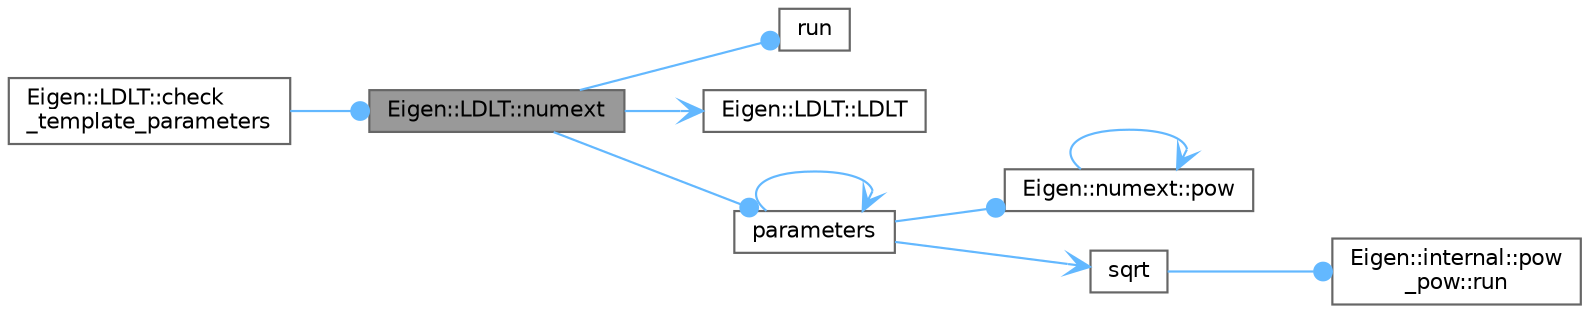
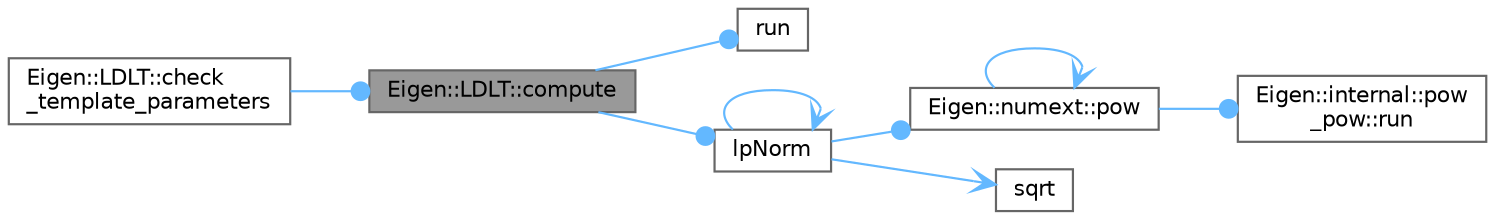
(497, 111) -> (502, 91)
(815, 111) -> none
(815, 232) -> (773, 151)
(1241, 272) -> (1189, 109)
